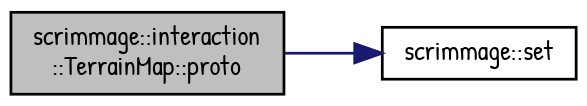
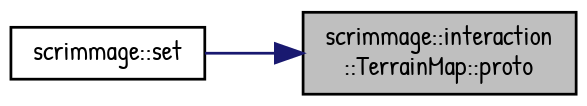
(319, 53) -> (240, 53)
